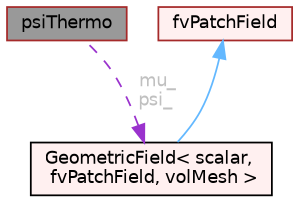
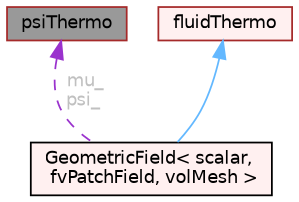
(225, 24) -> (225, 24)
(117, 79) -> (60, 107)
